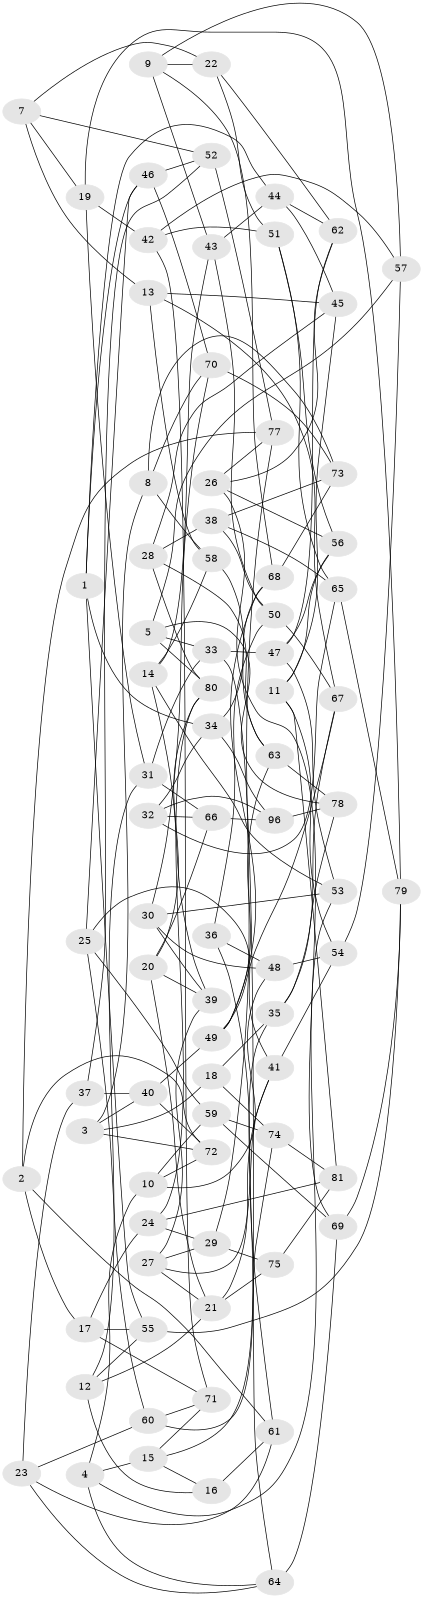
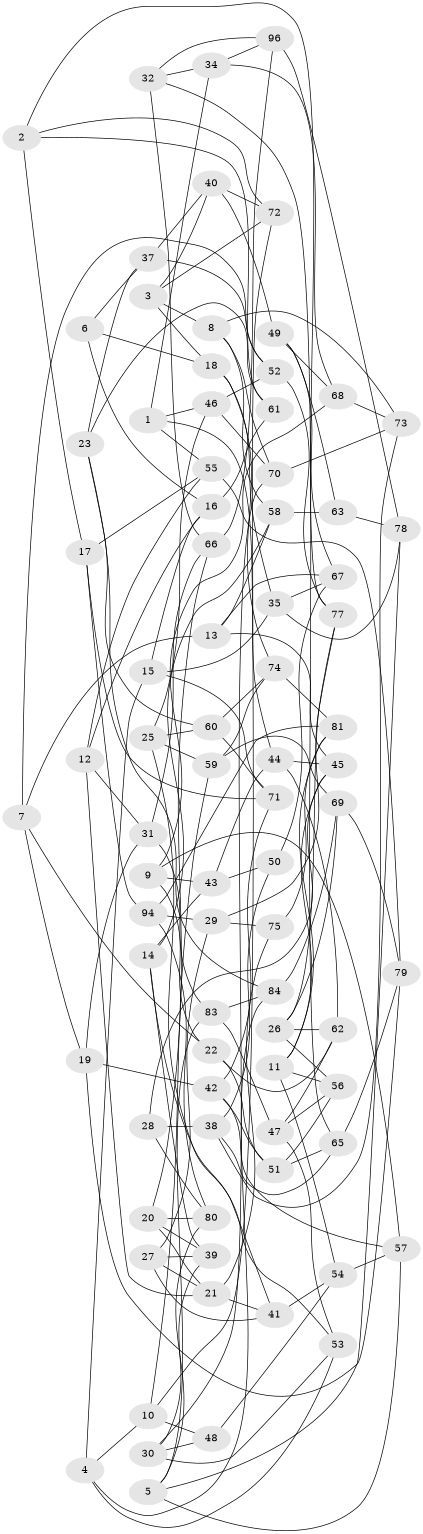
none -> (85, 329)
(232, 612) -> none
(212, 651) -> (212, 1013)
(212, 936) -> none
(148, 1223) -> (148, 914)
(275, 1582) -> (275, 992)
